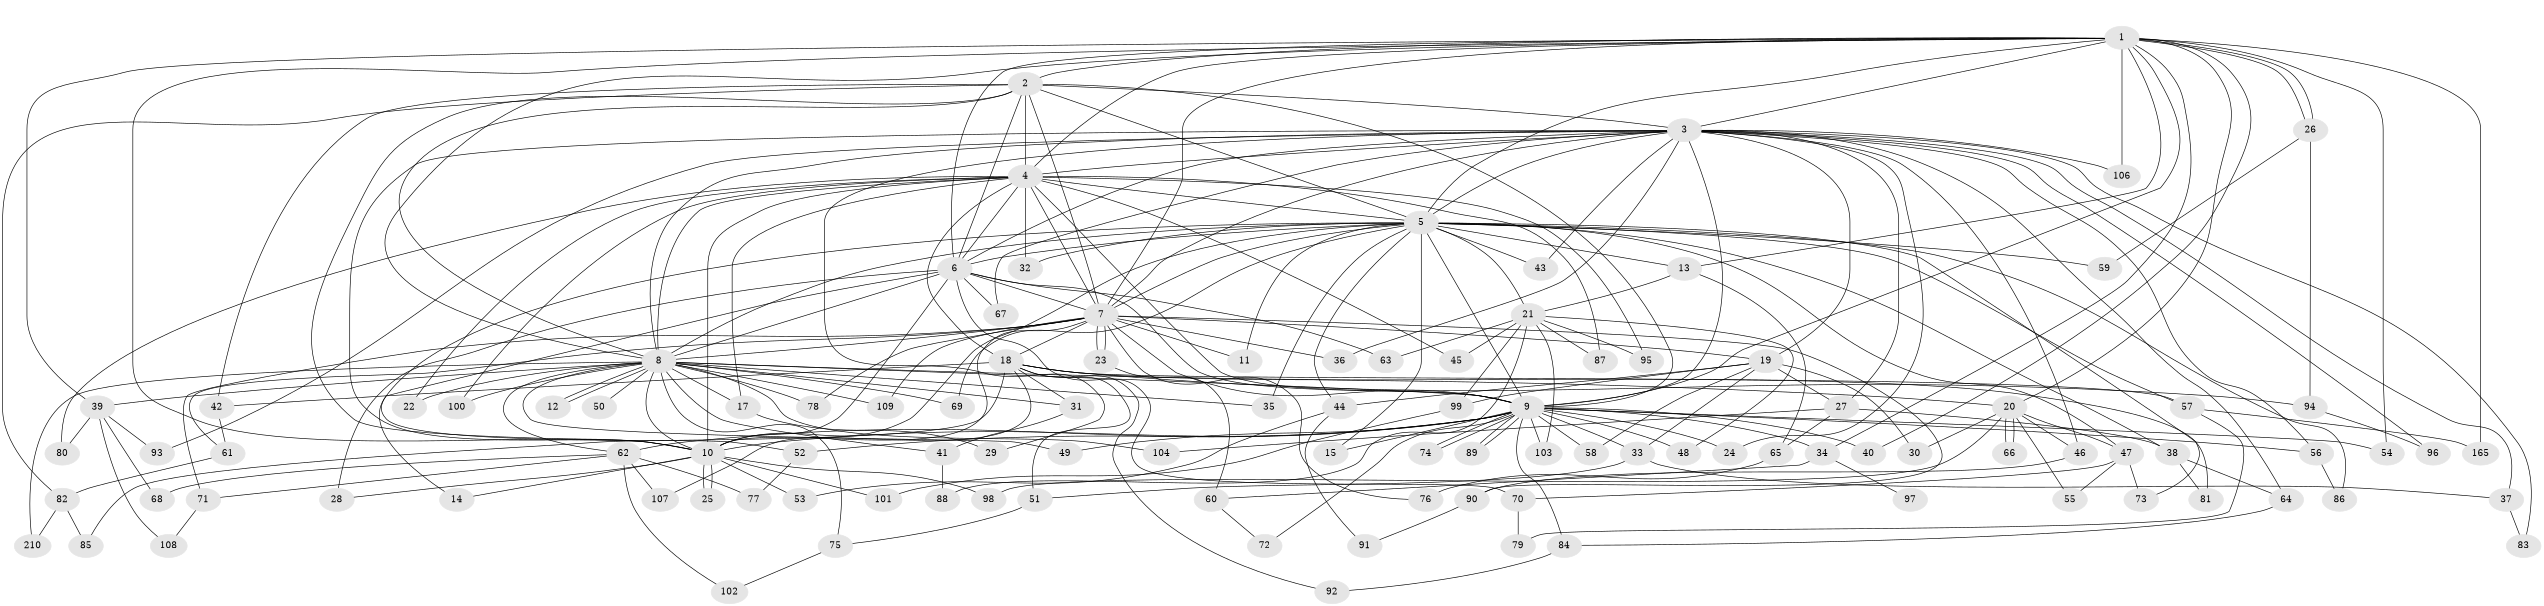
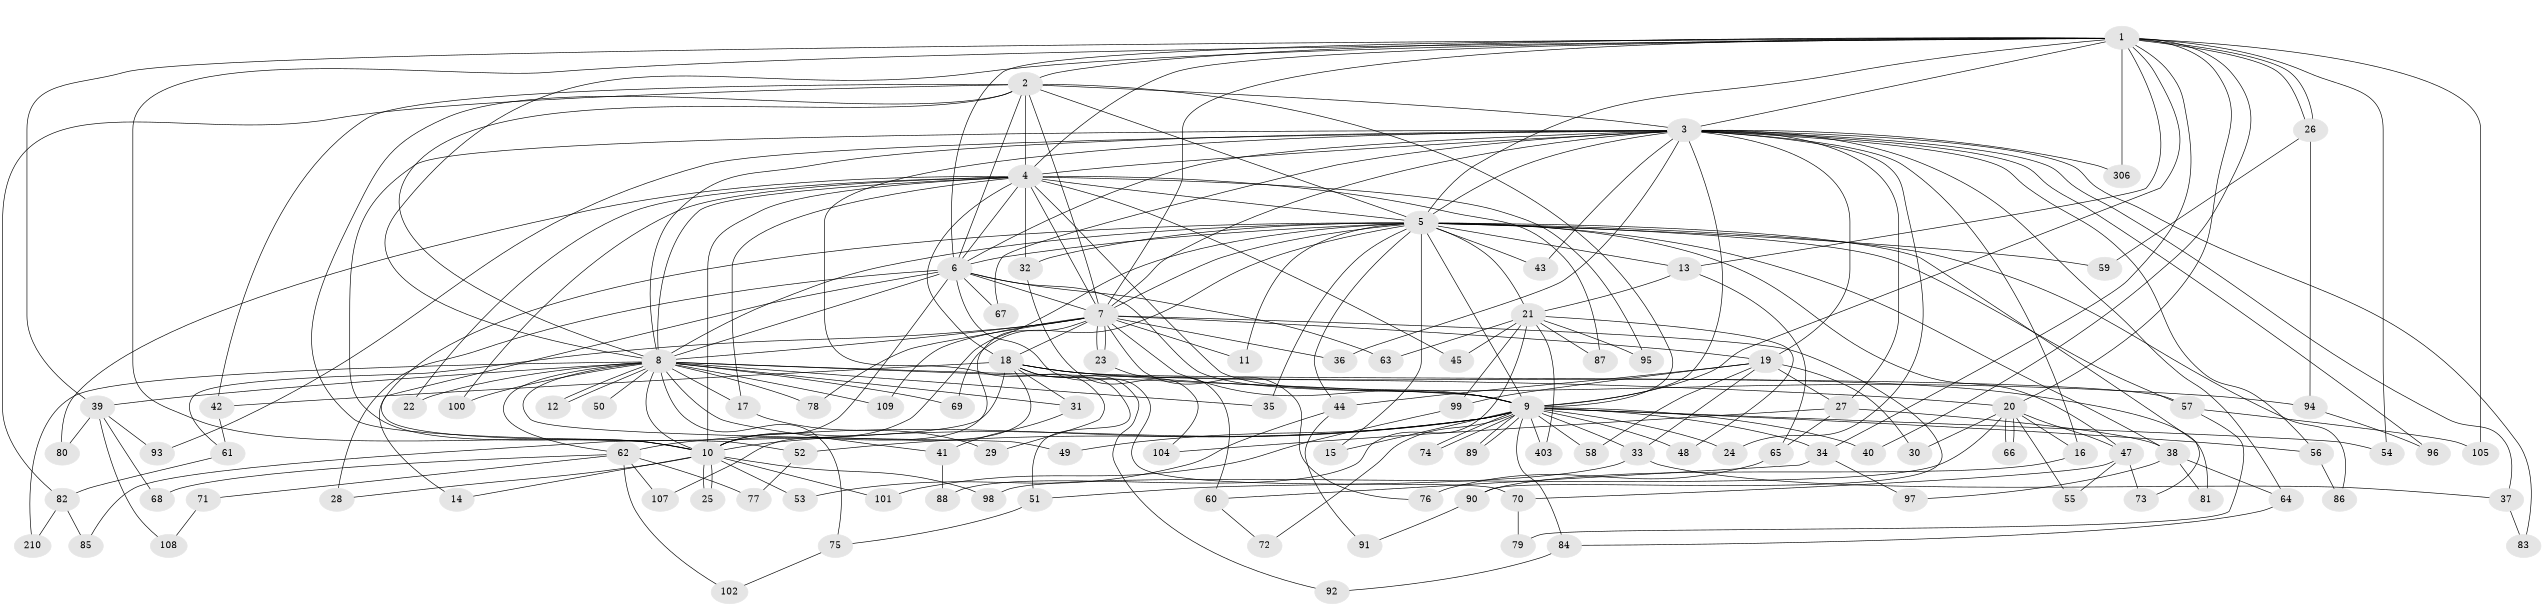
(2122, 176) -> (2122, 176)
(611, 337) -> none
(794, 420) -> (1068, 364)
(1544, 454) -> (1544, 454)
(2080, 454) -> (2080, 454)
(2481, 454) -> (2481, 454)
none -> (2074, 482)
